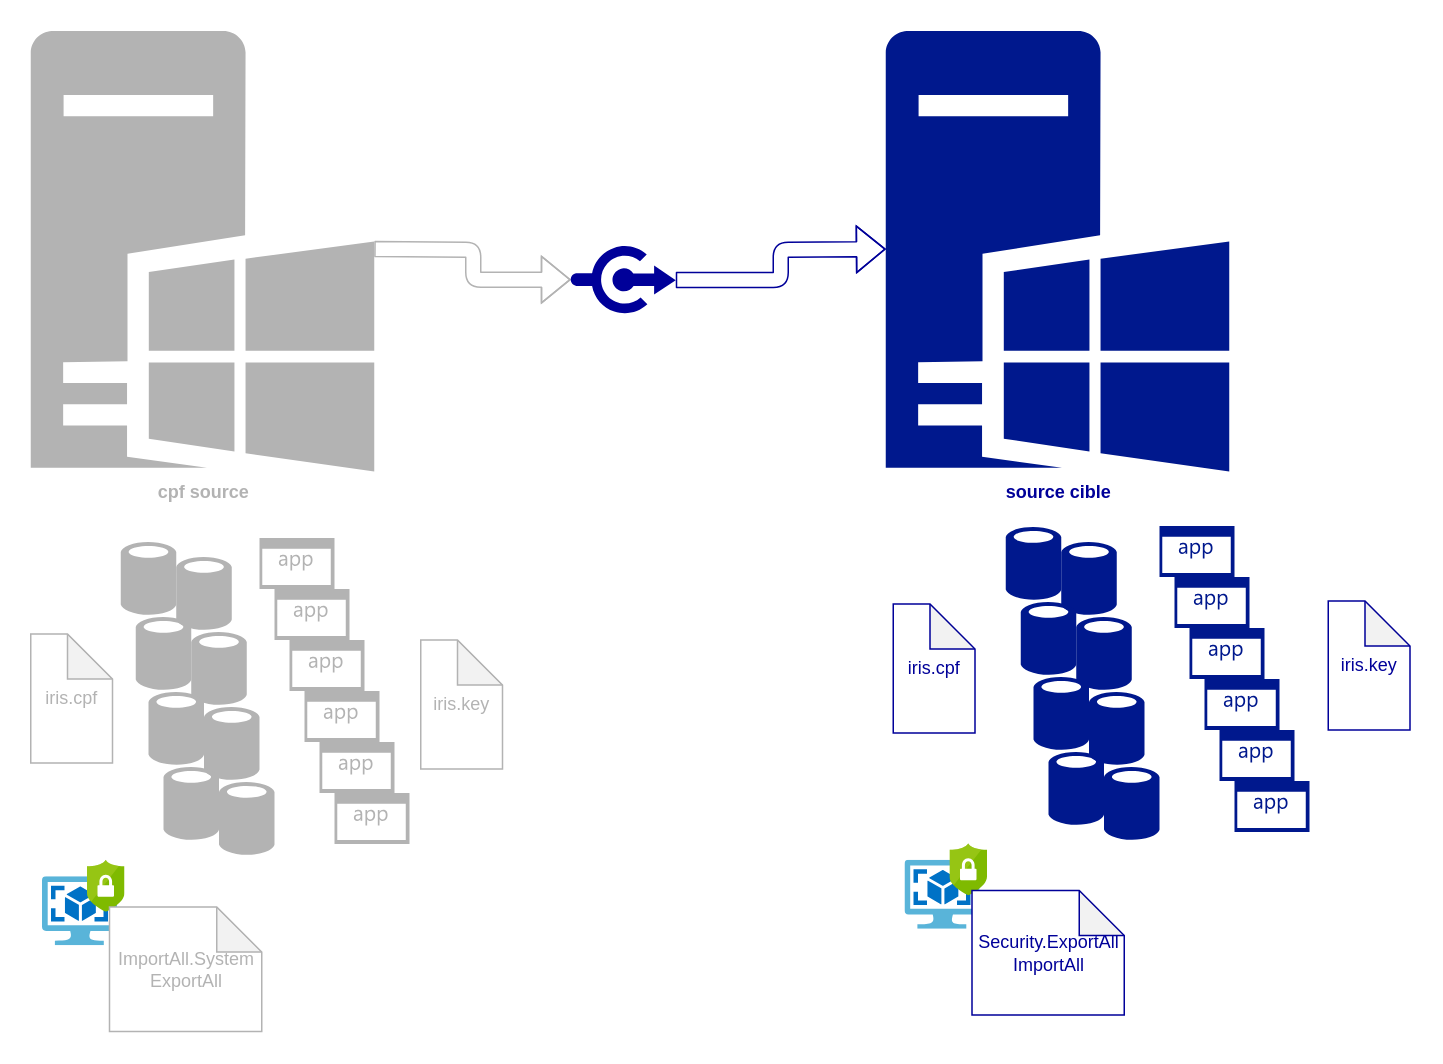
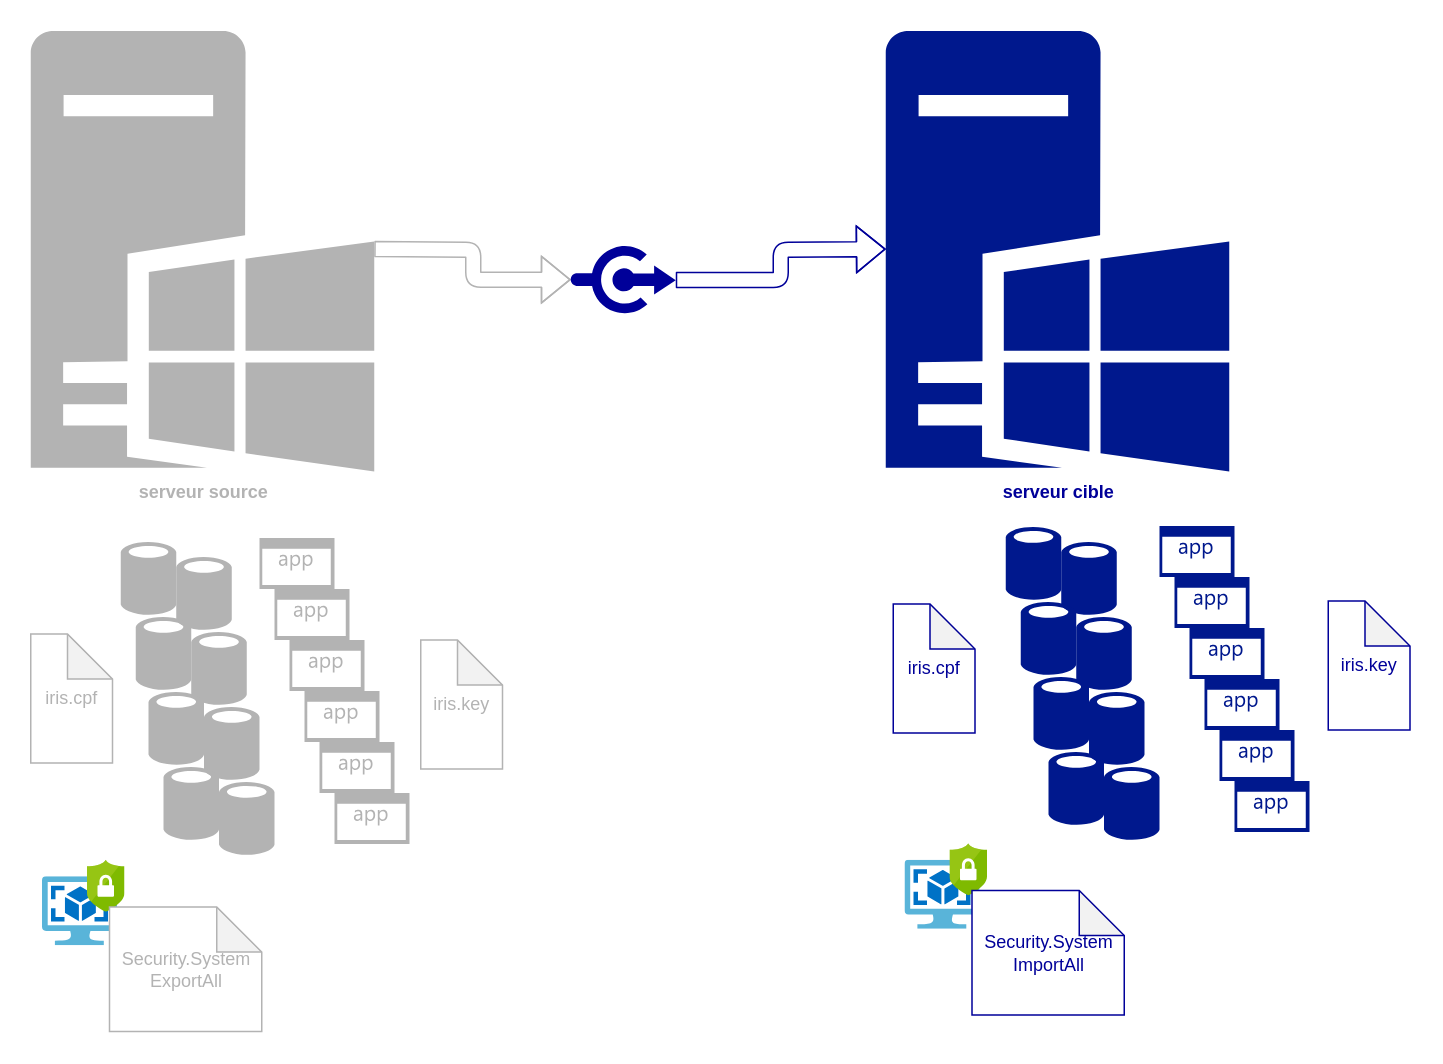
(204, 493) -> (204, 493)
(1059, 493) -> (1059, 493)
(1049, 953) -> (1049, 953)
(187, 970) -> (187, 970)
